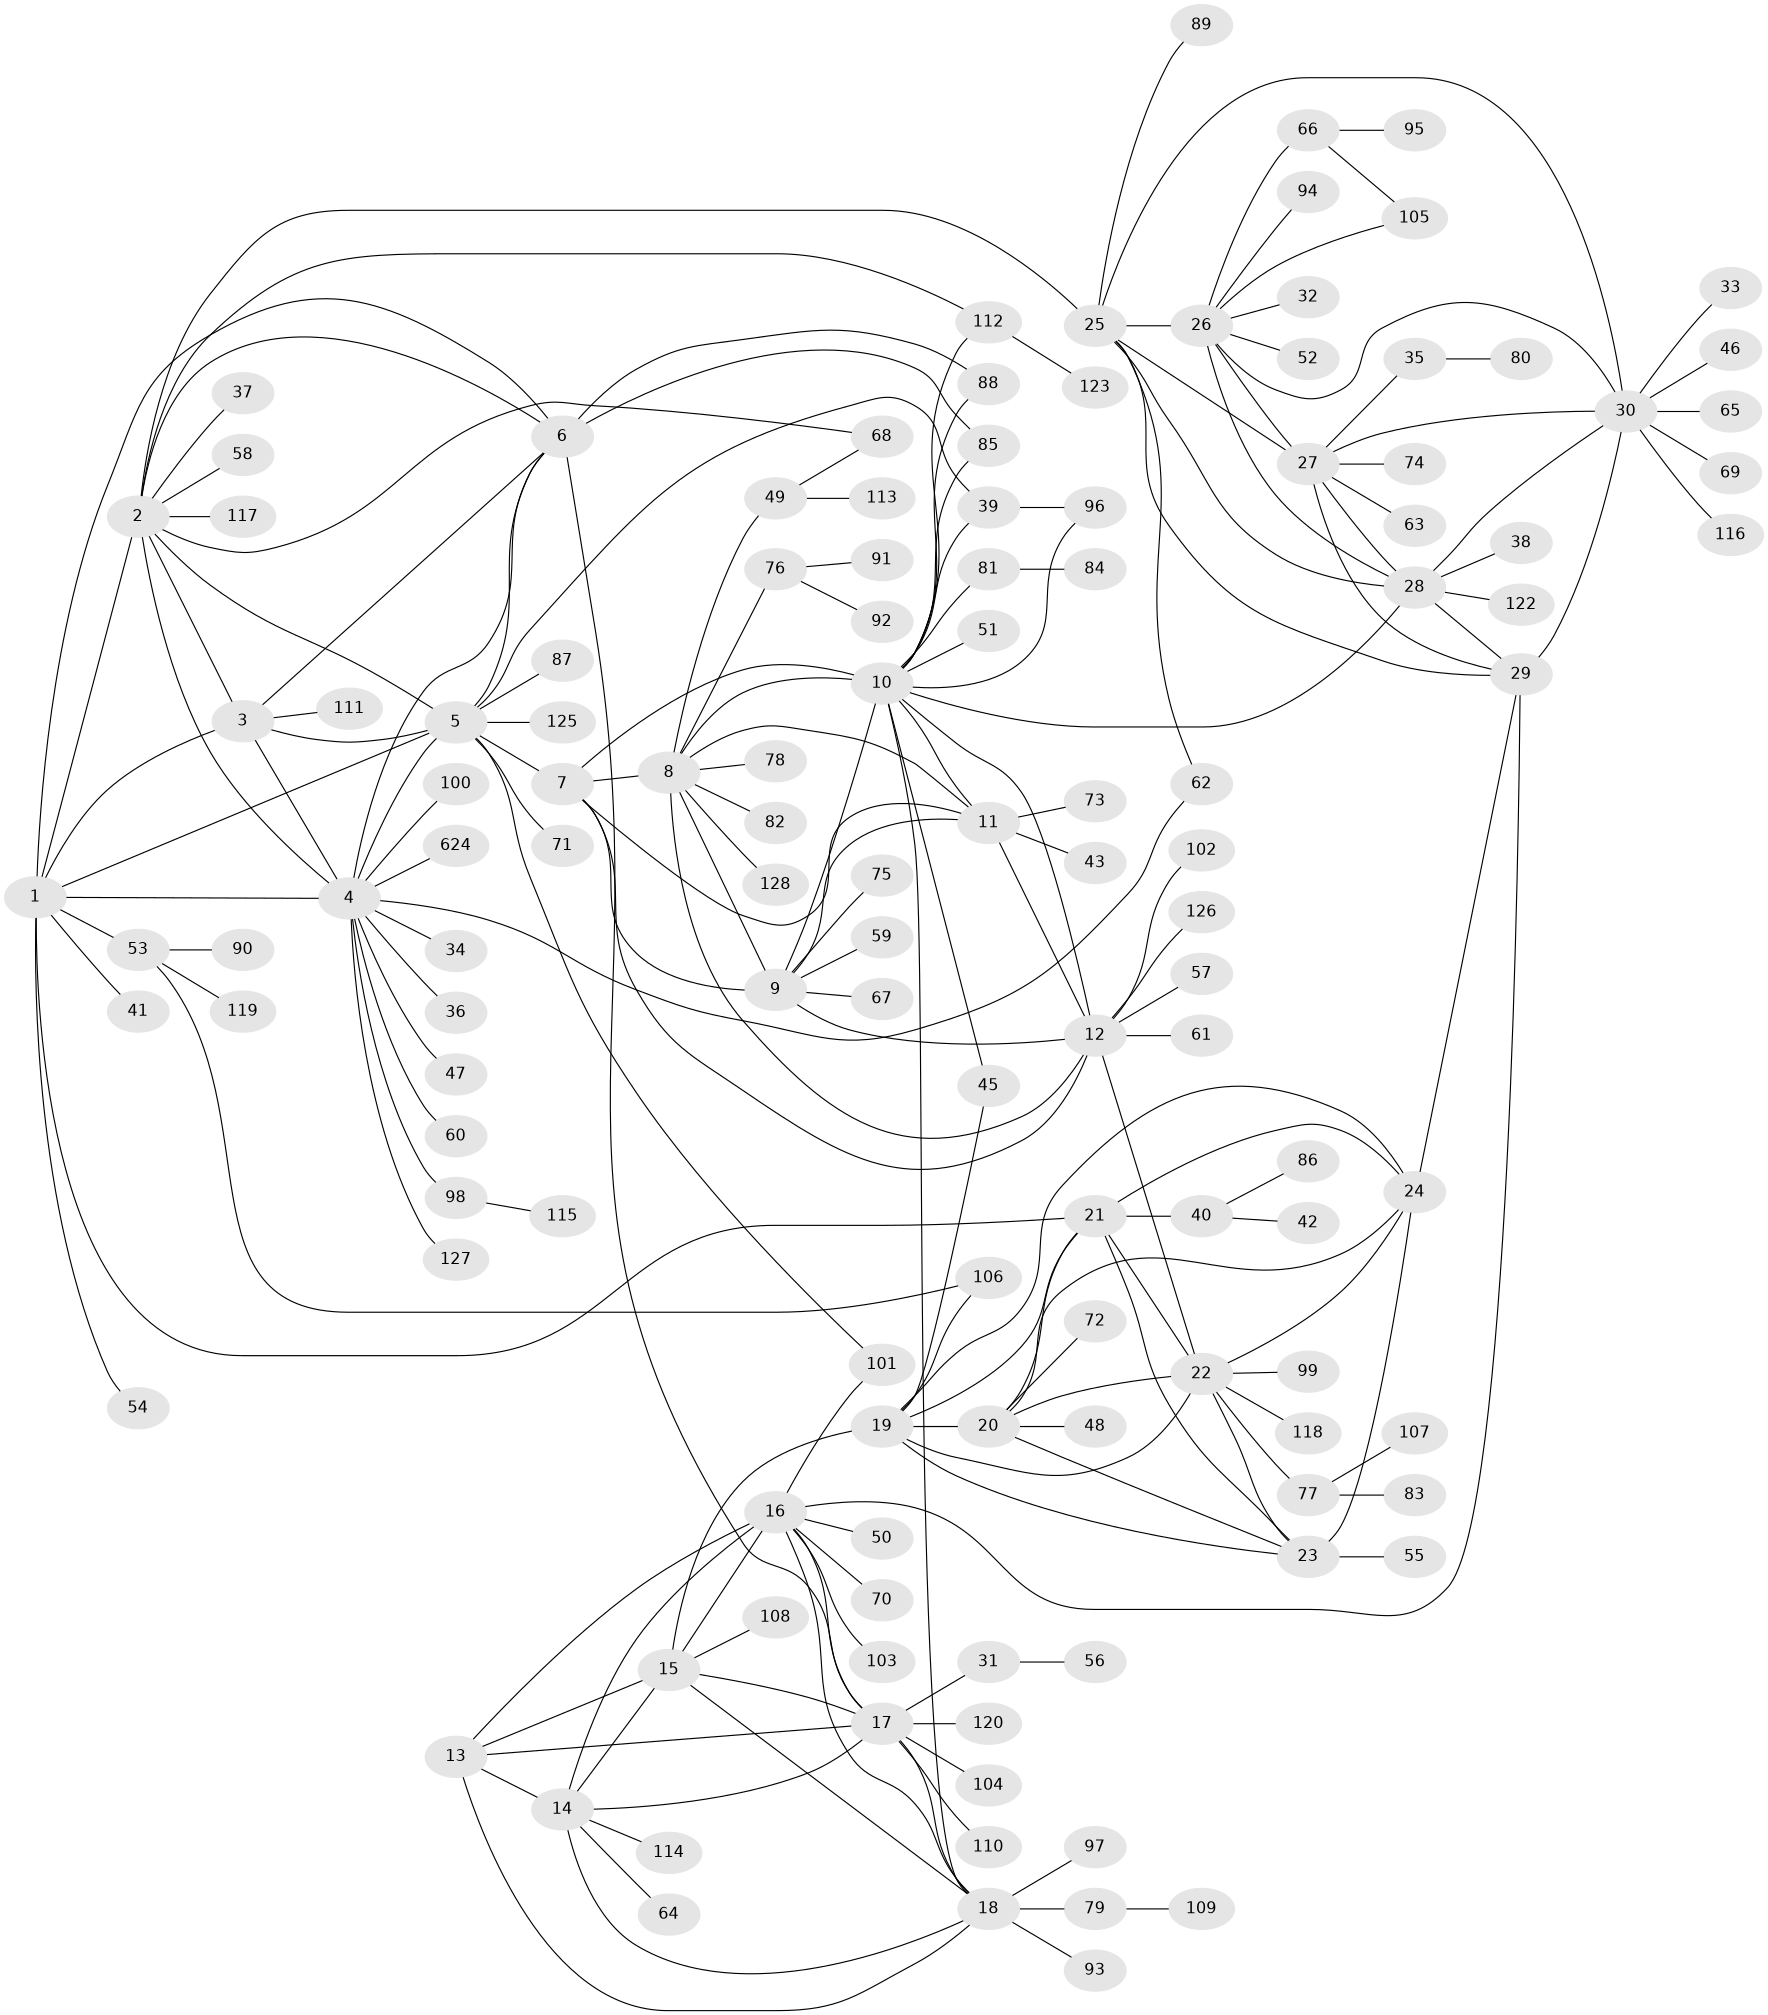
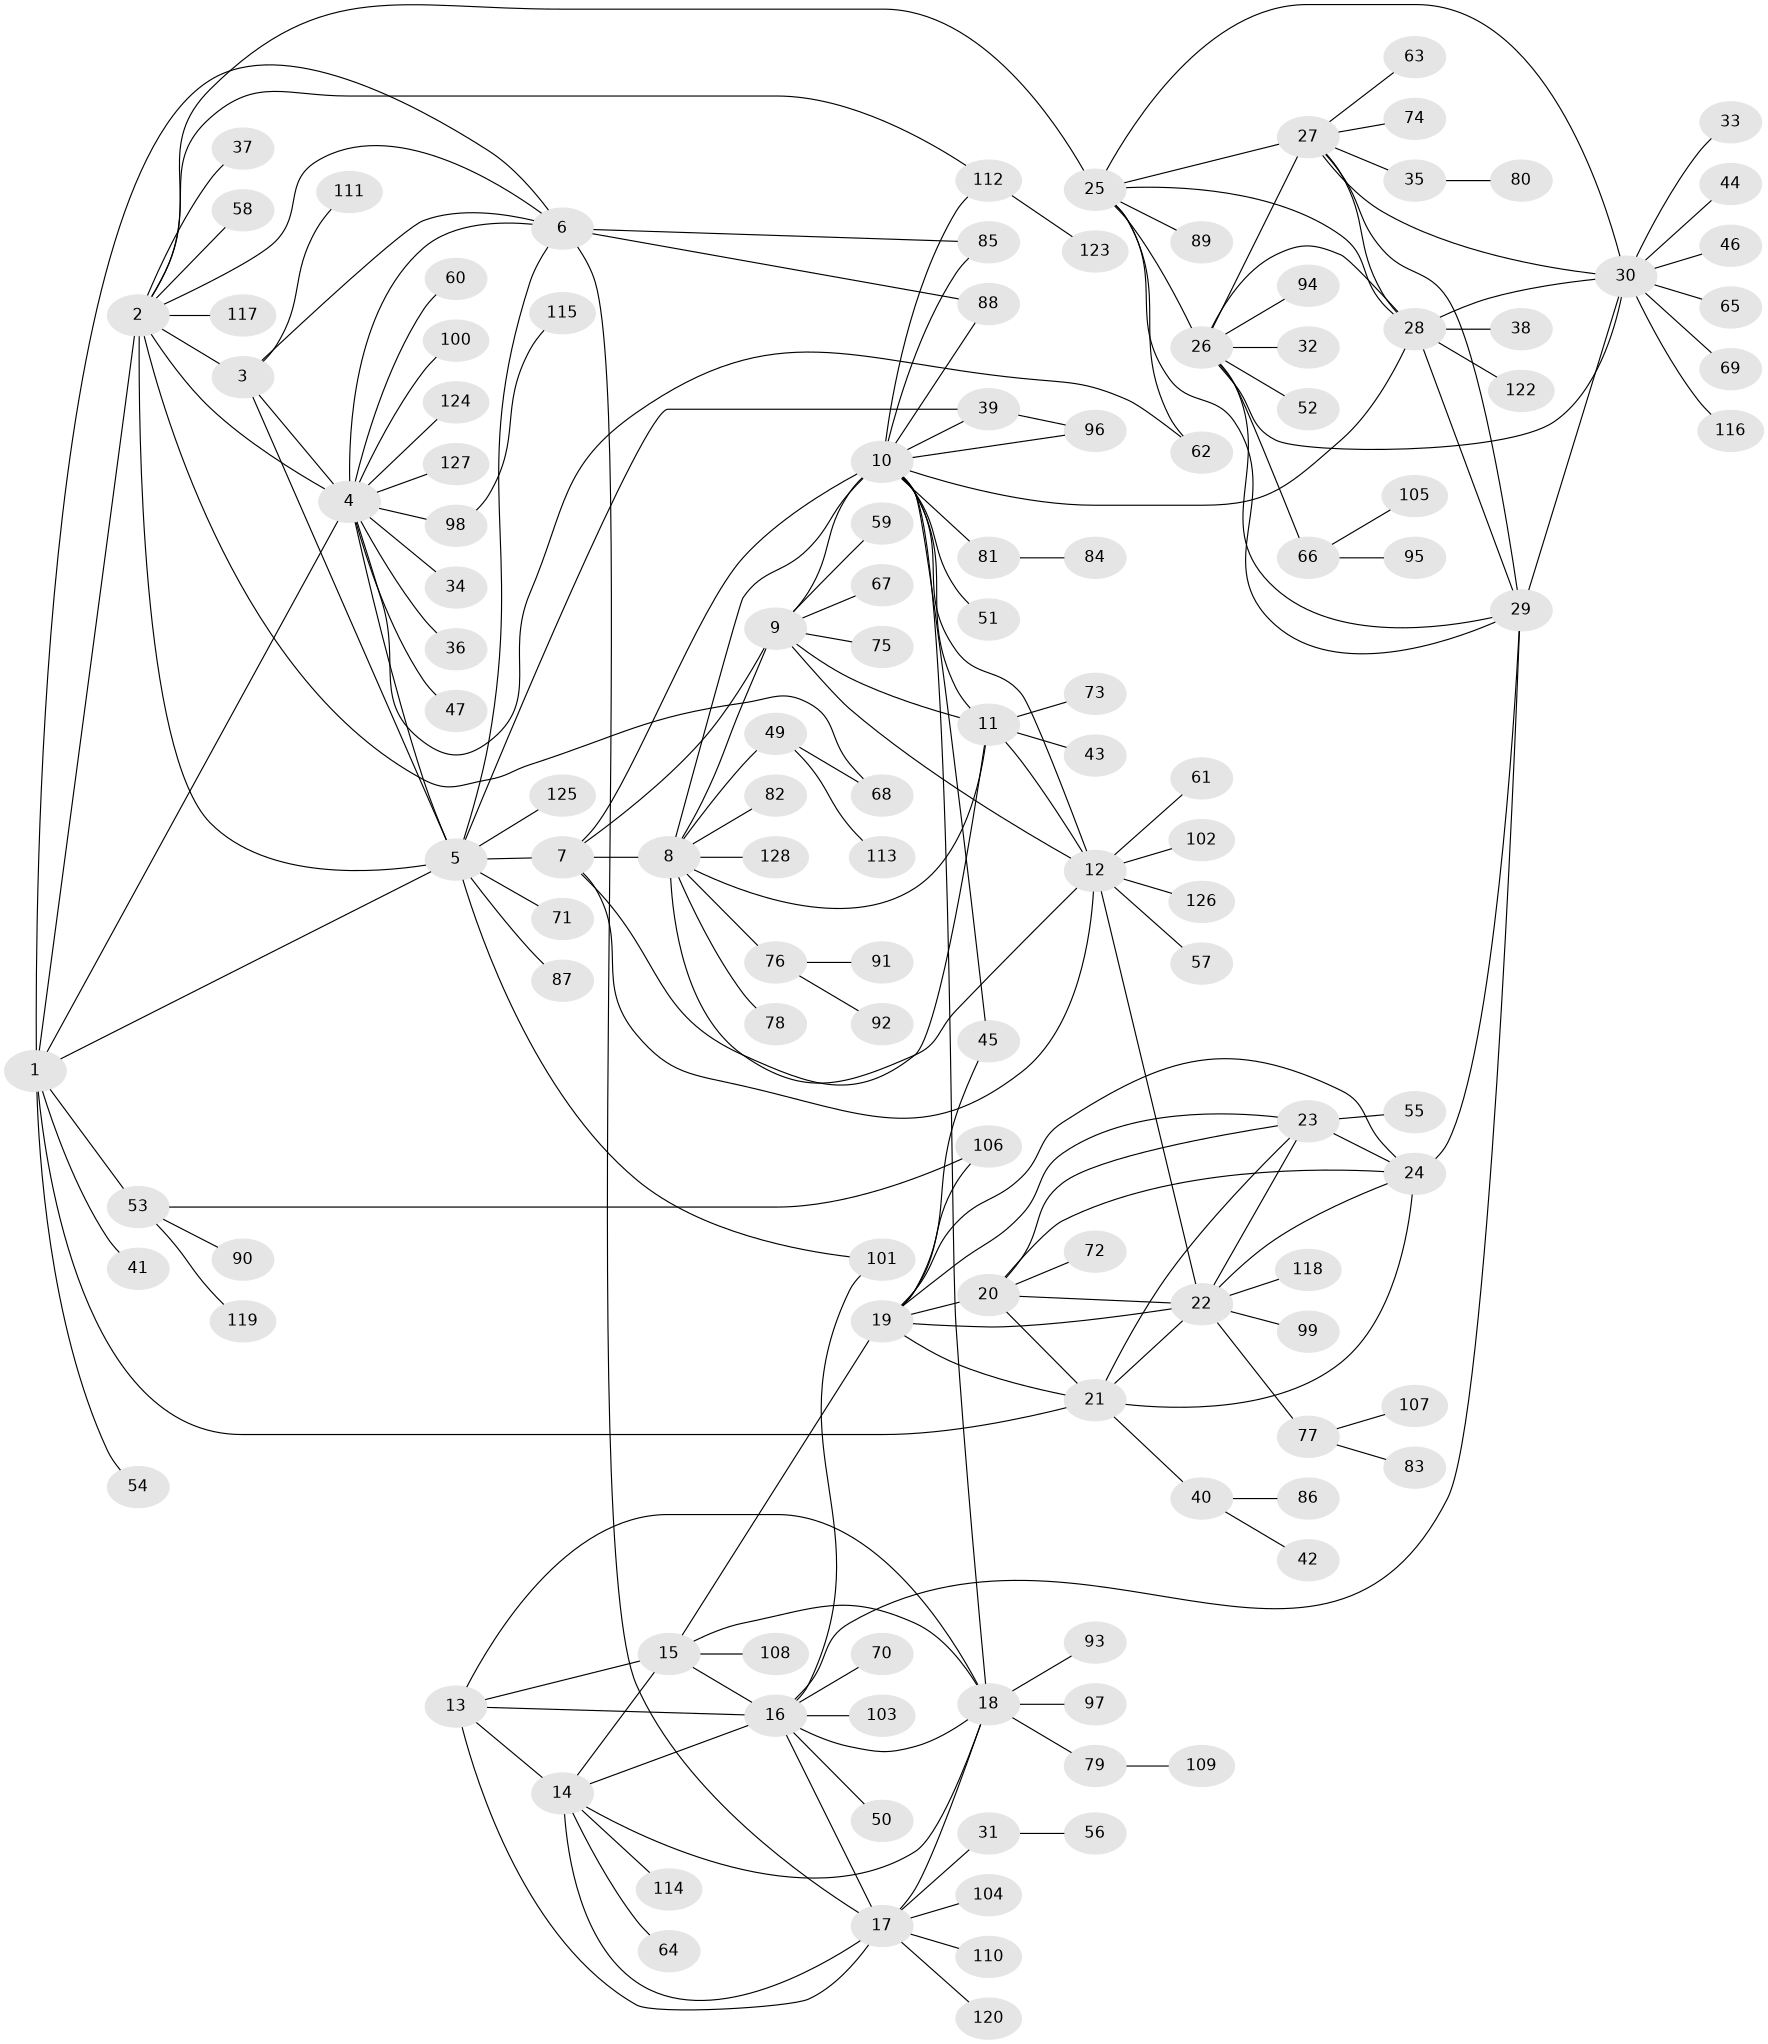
none -> (1731, 184)
(1296, 256) -> (1271, 583)
(113, 785) -> none
(456, 846) -> (456, 402)
(1095, 1427) -> none
(779, 1690) -> none
